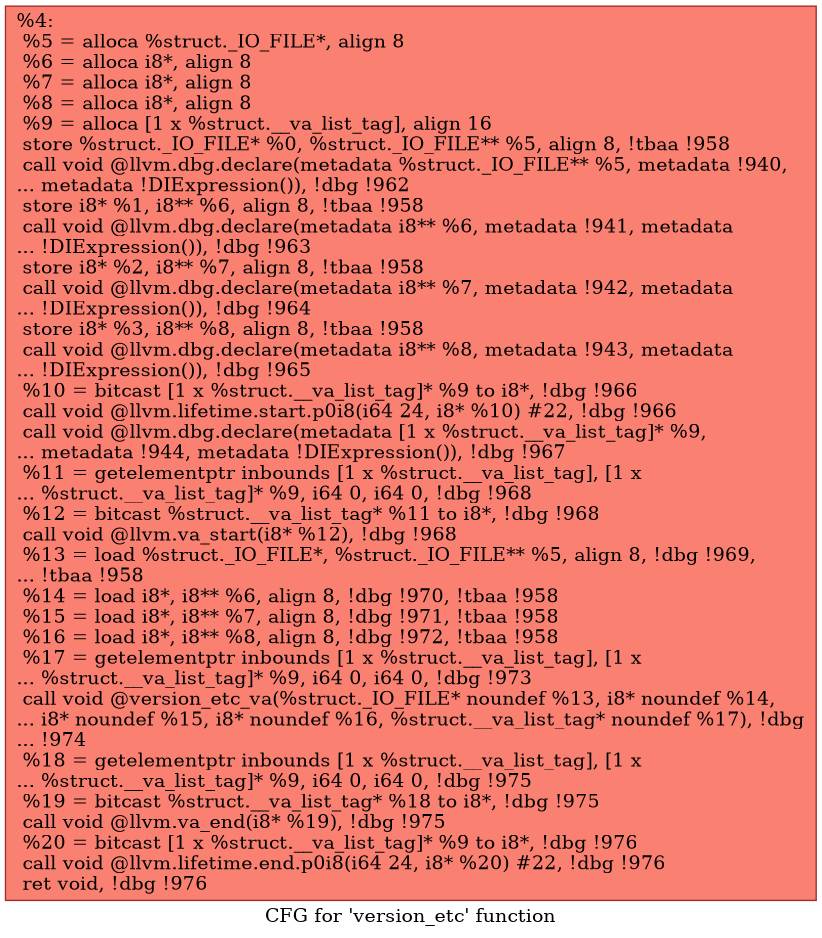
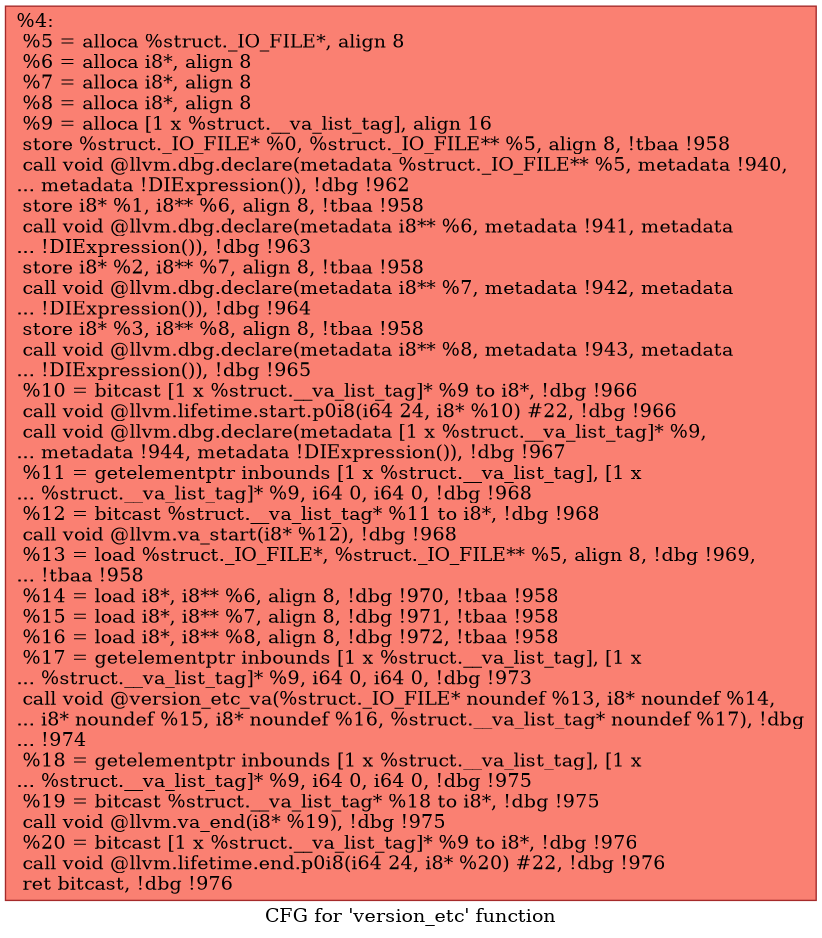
(112, 884) -> (125, 884)
